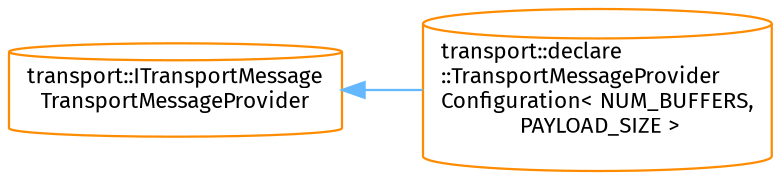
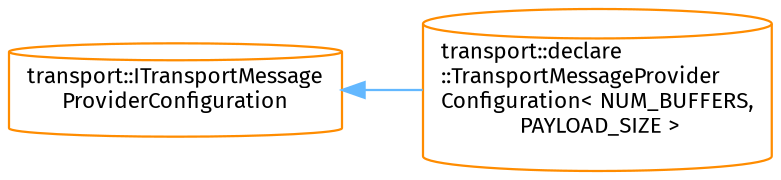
(176, 90) -> (176, 90)
